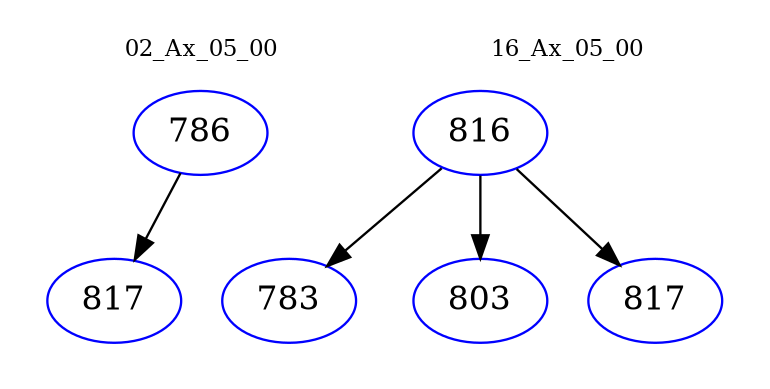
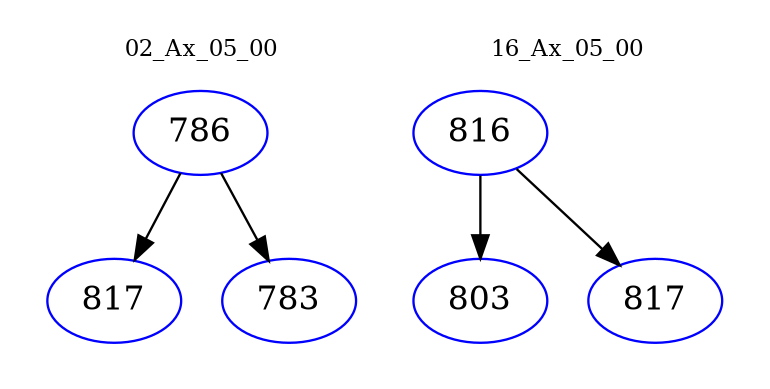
(410, 195) -> (239, 206)
